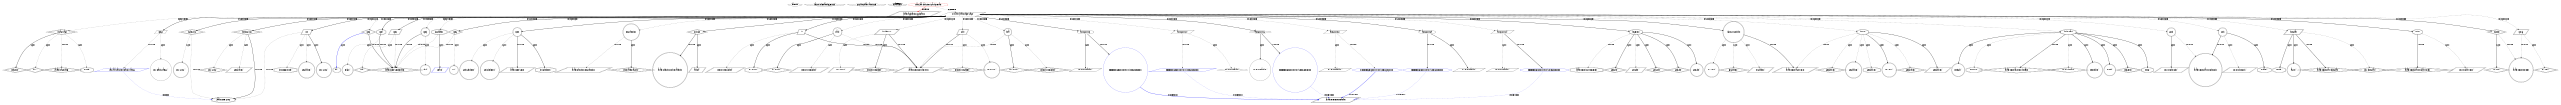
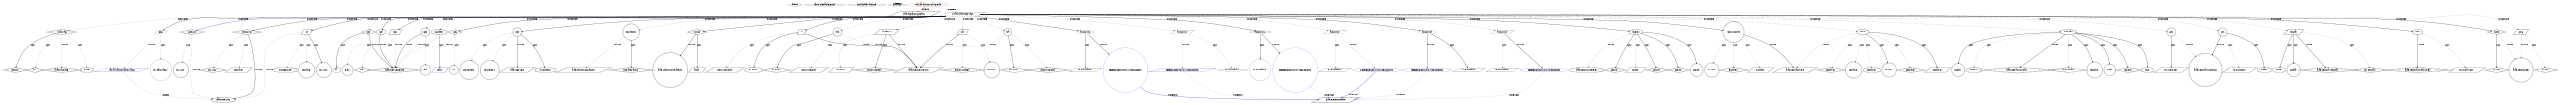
(571, 18) -> (571, 18)
(342, 43) -> (342, 43)
(2017, 70) -> (2017, 70)
(2294, 70) -> (2294, 70)
